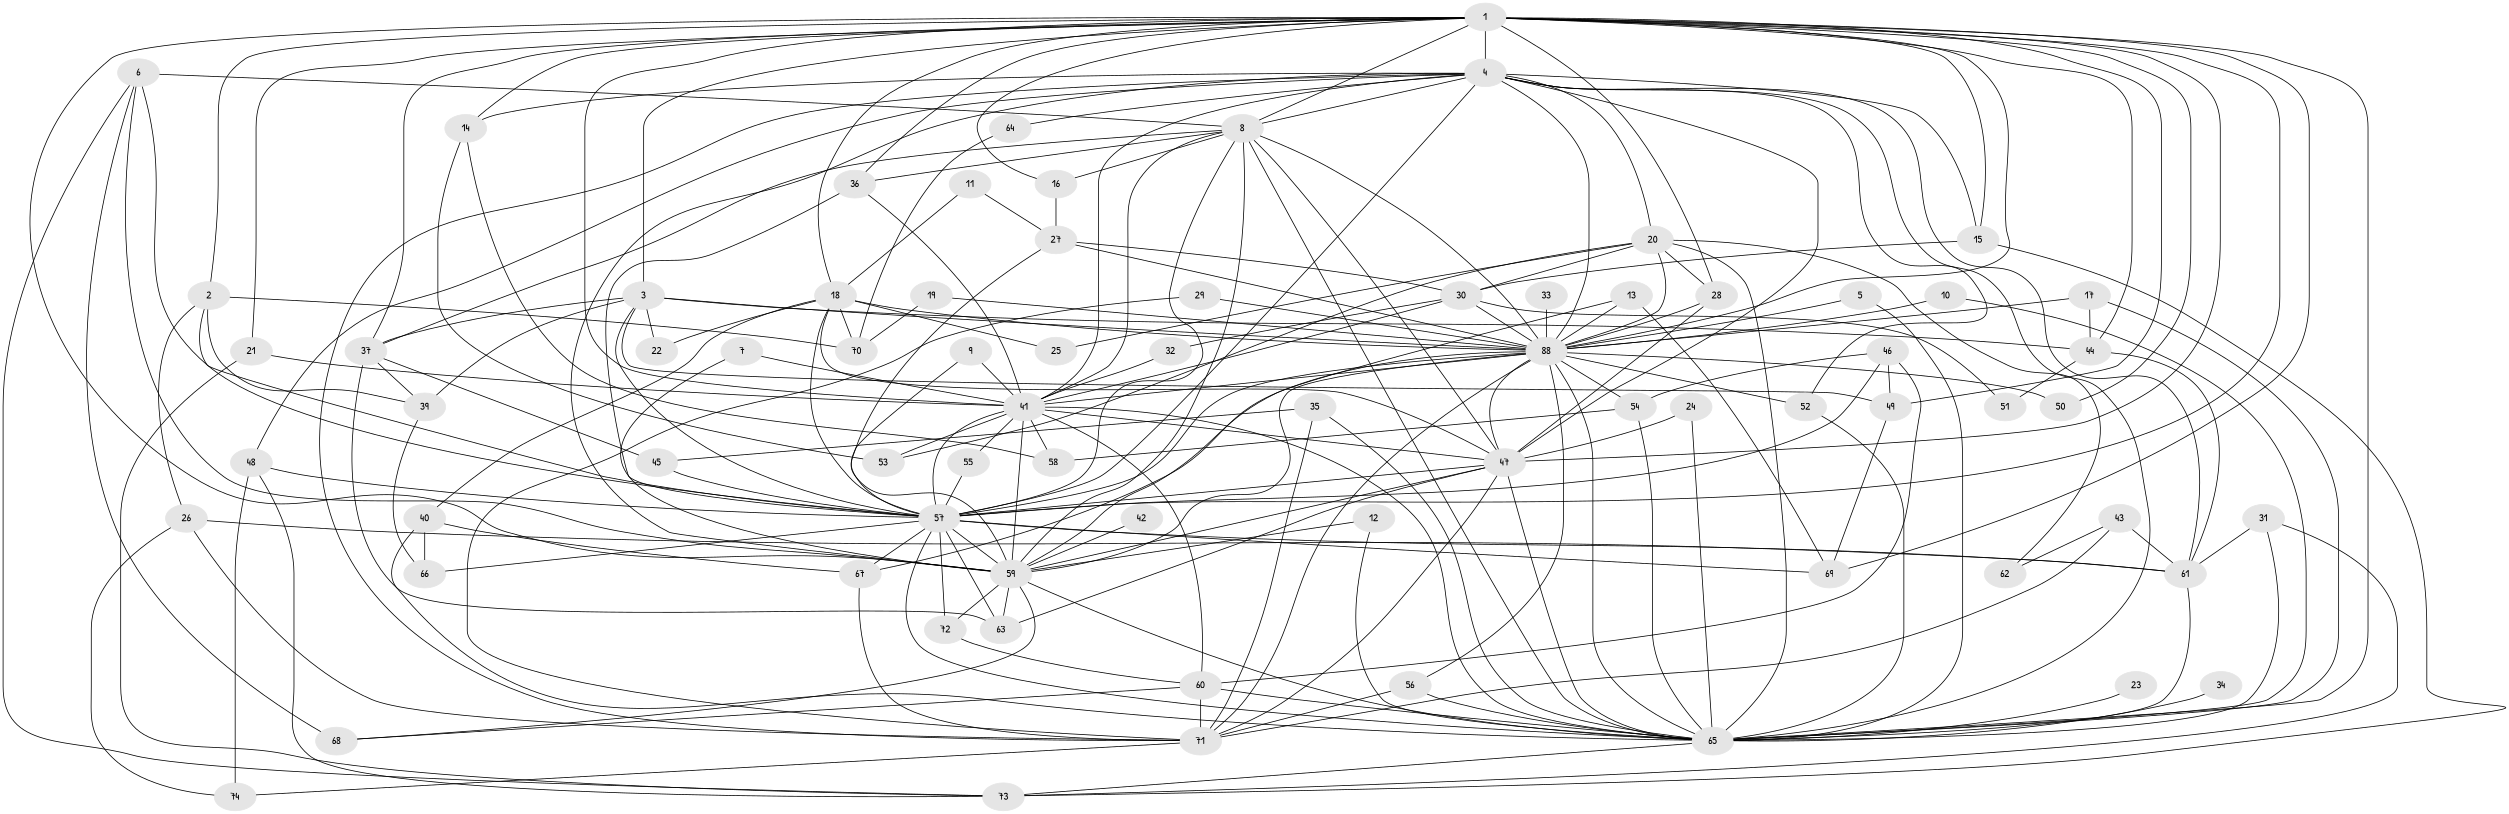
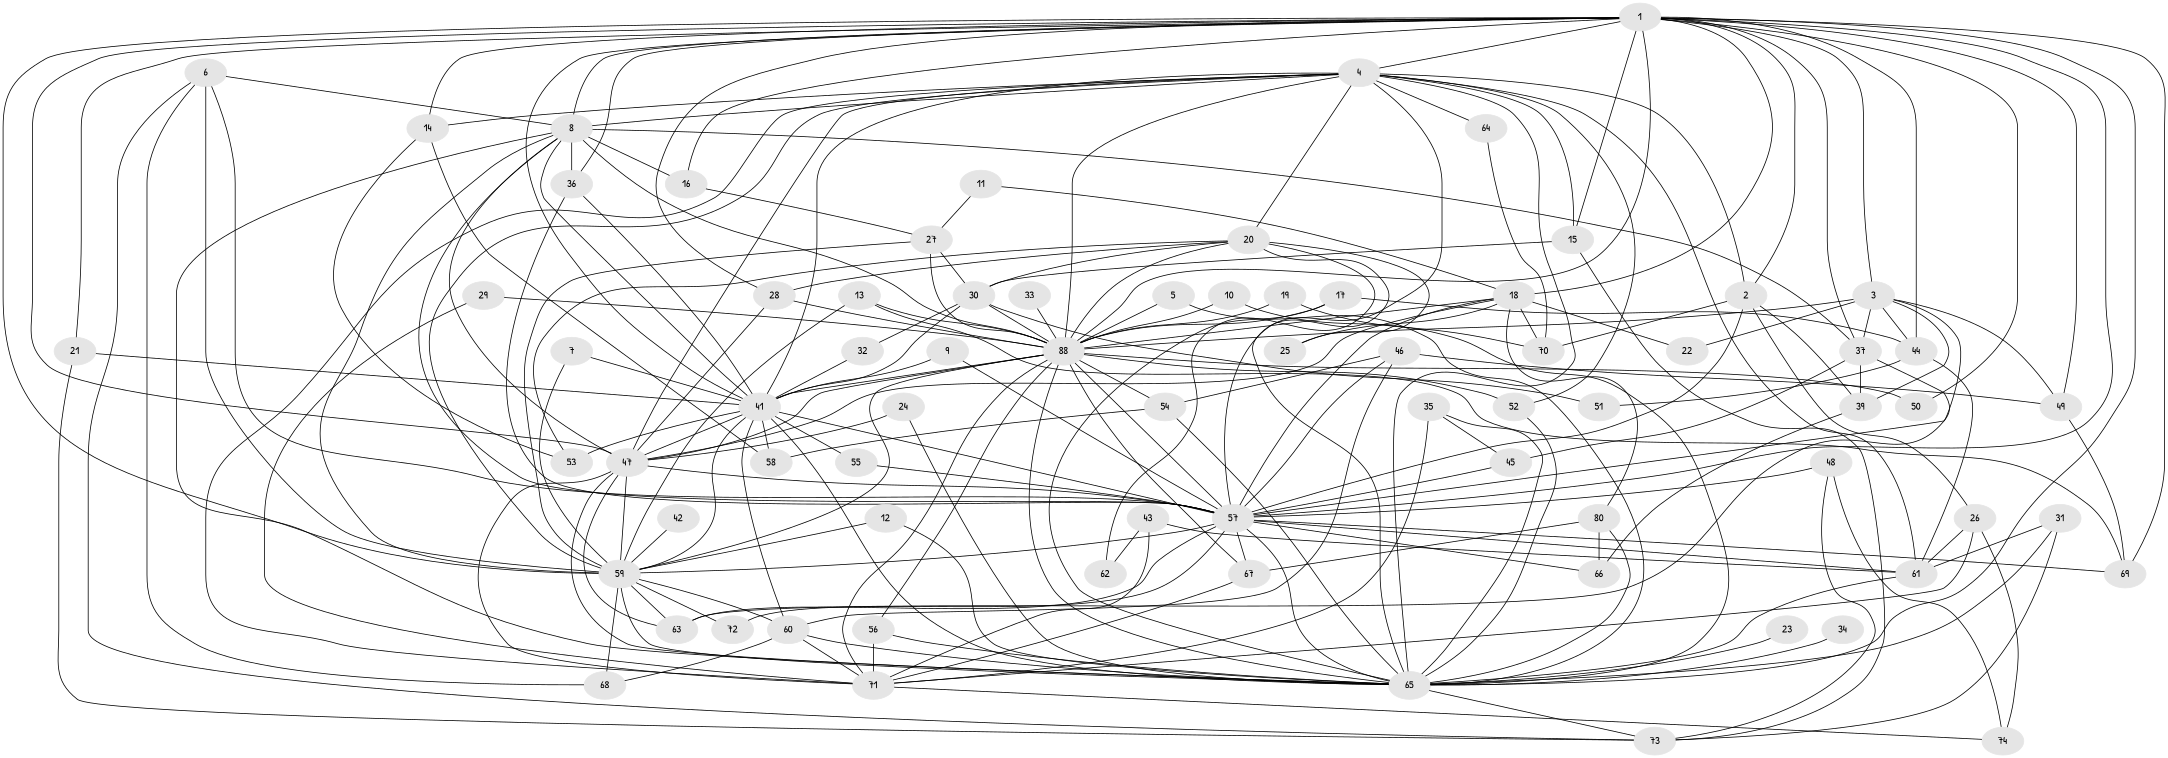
(813, 138) -> (1605, 95)
(425, 518) -> (1599, 518)
(1069, 667) -> (706, 598)
